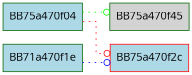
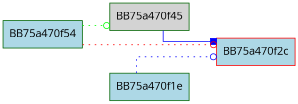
(43, 17) -> (43, 34)
none -> (181, 41)
(43, 58) -> (149, 87)
